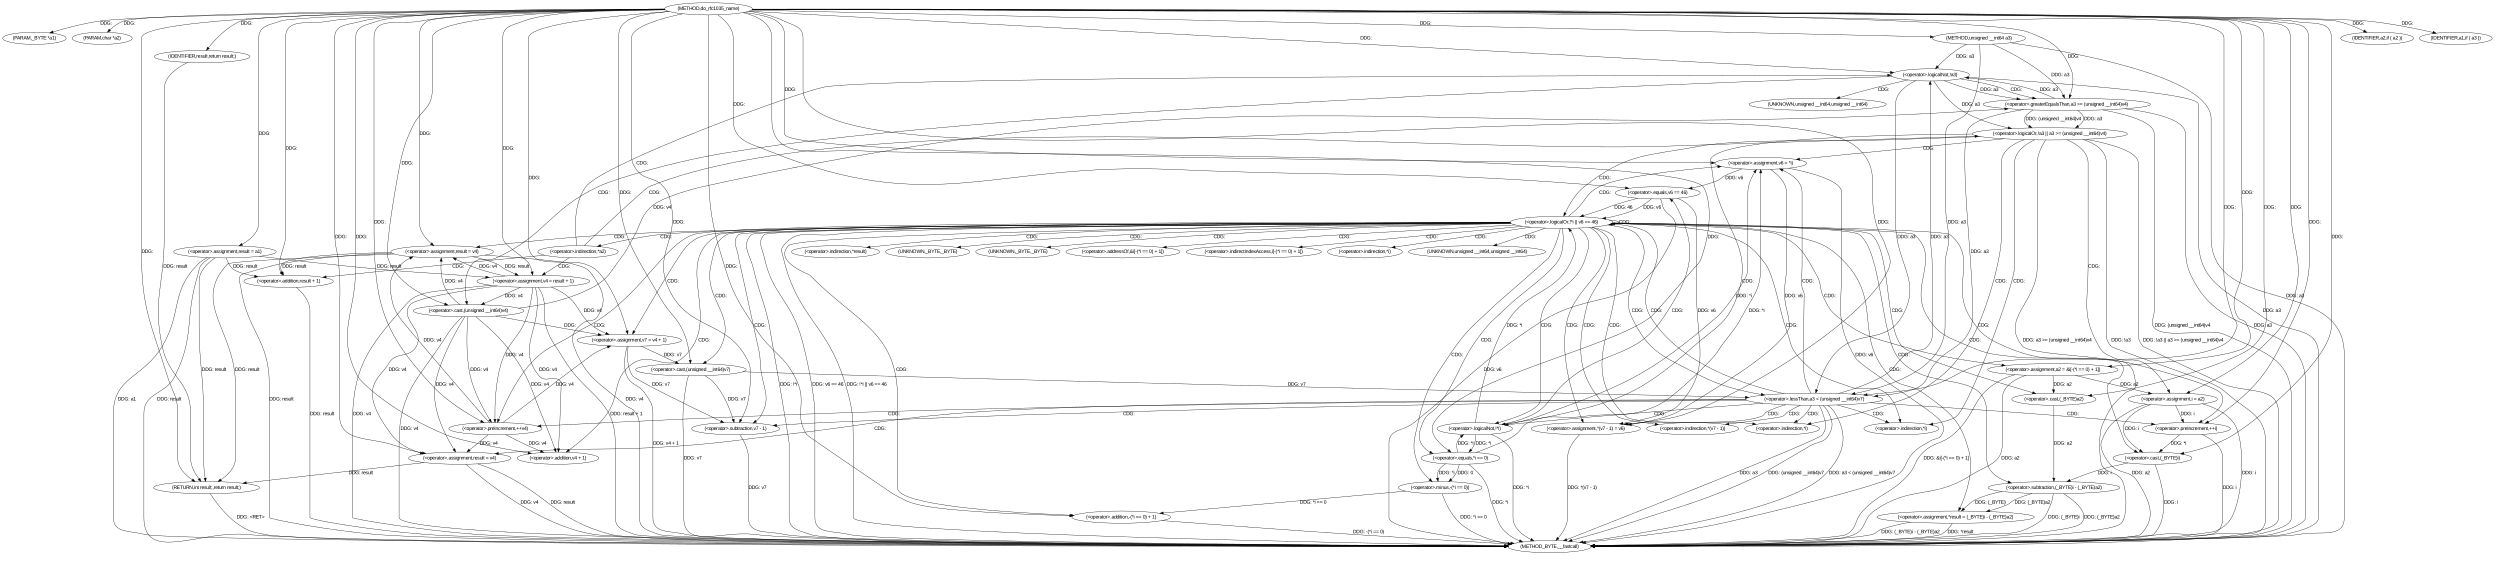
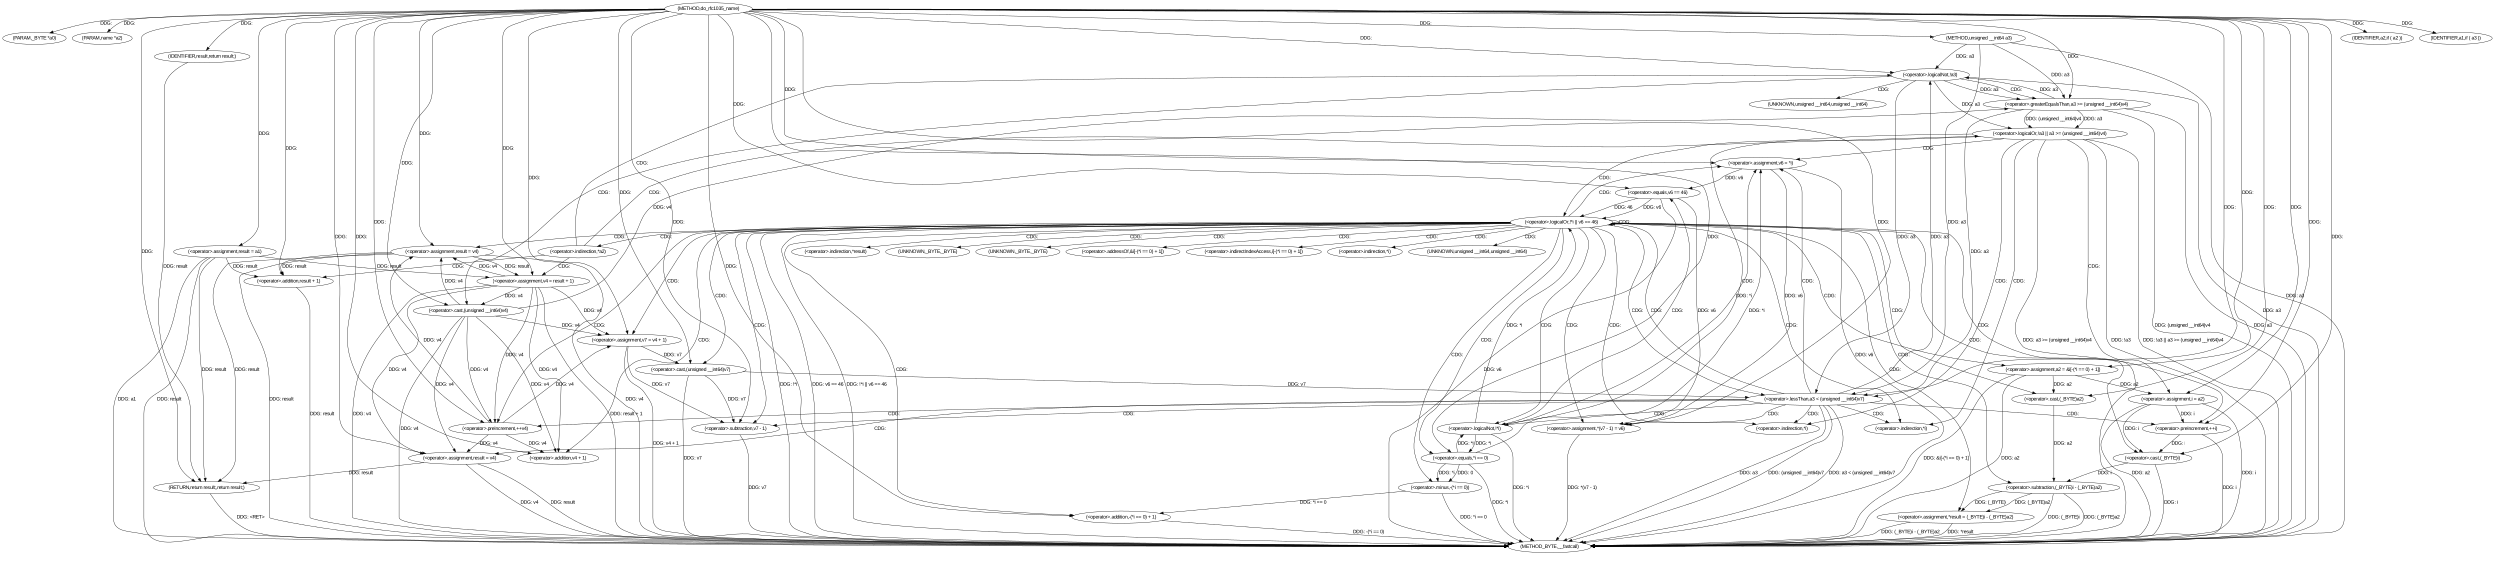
(34, 38) -> (34, 38)
(102, 38) -> (102, 38)
(571, 326) -> (571, 326)
(1693, 429) -> none
(2179, 443) -> (2179, 443)
(207, 488) -> (207, 488)
